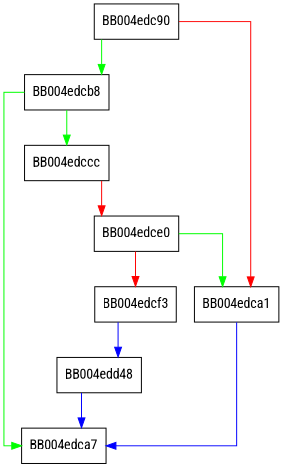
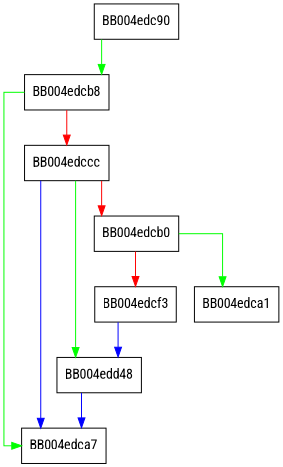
(251, 113) -> none
(67, 123) -> (67, 123)
(136, 234) -> (136, 234)
none -> (76, 264)
(237, 444) -> (41, 299)
